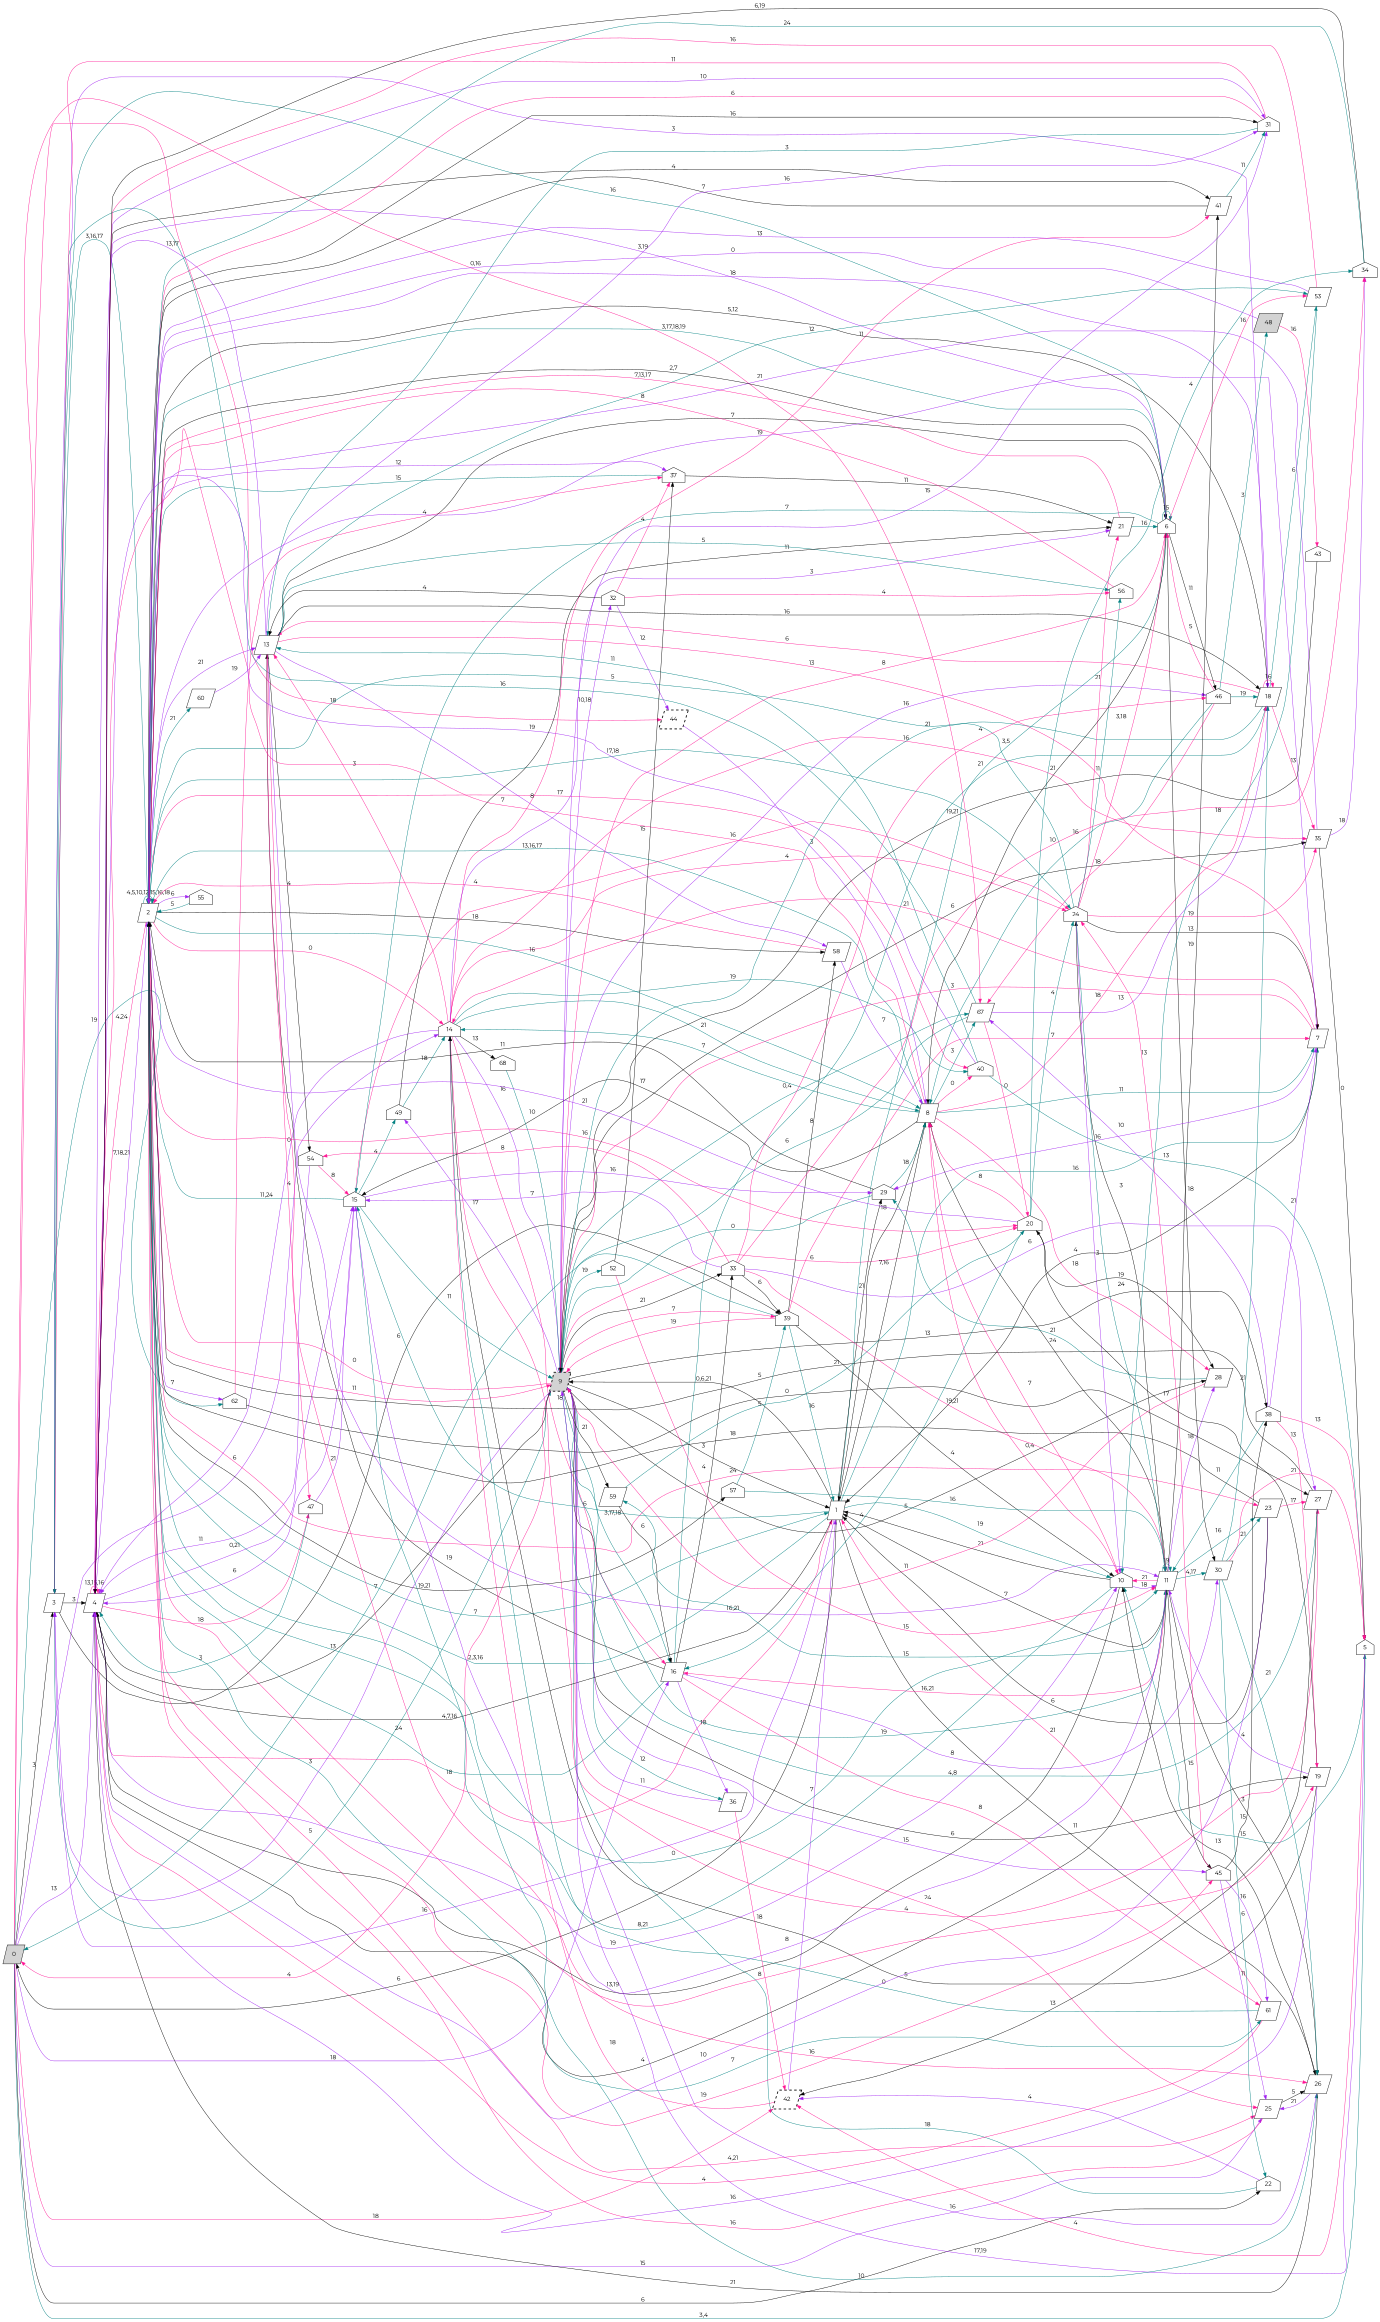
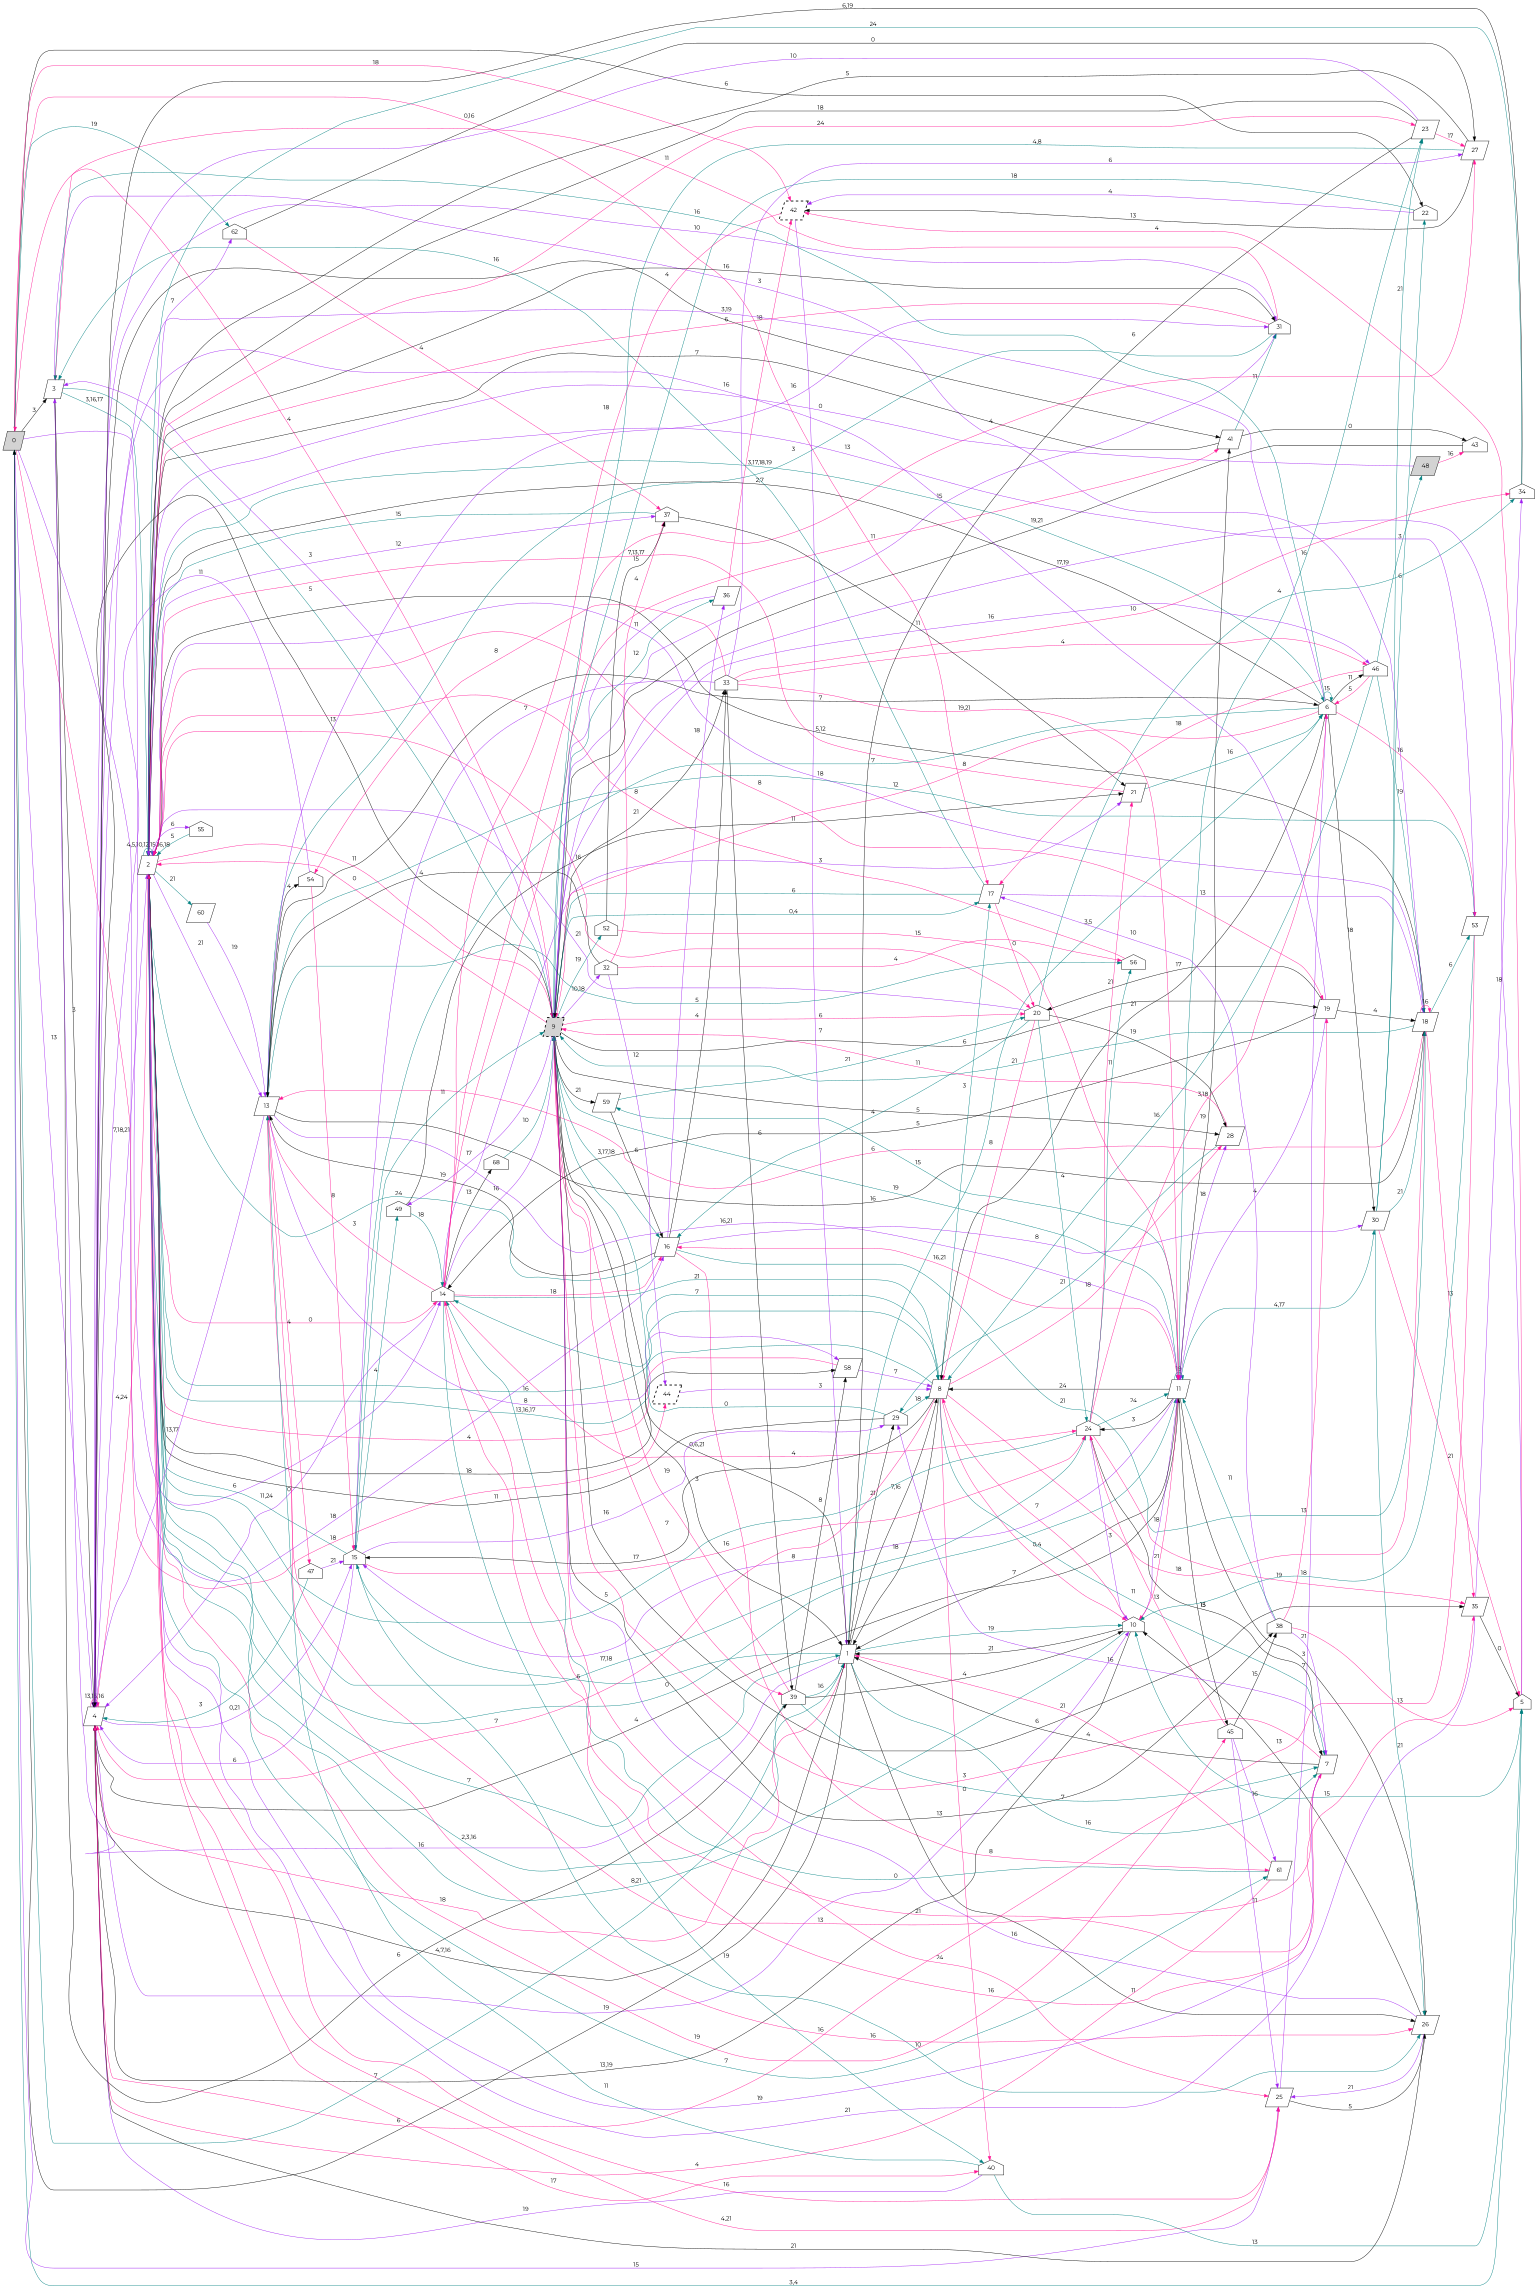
none -> (1353, 430)
(980, 1013) -> (991, 894)
none -> (1374, 1015)
(953, 1042) -> (1033, 1798)
none -> (1312, 1404)
(733, 1491) -> none
(234, 1620) -> none
(736, 1783) -> none
